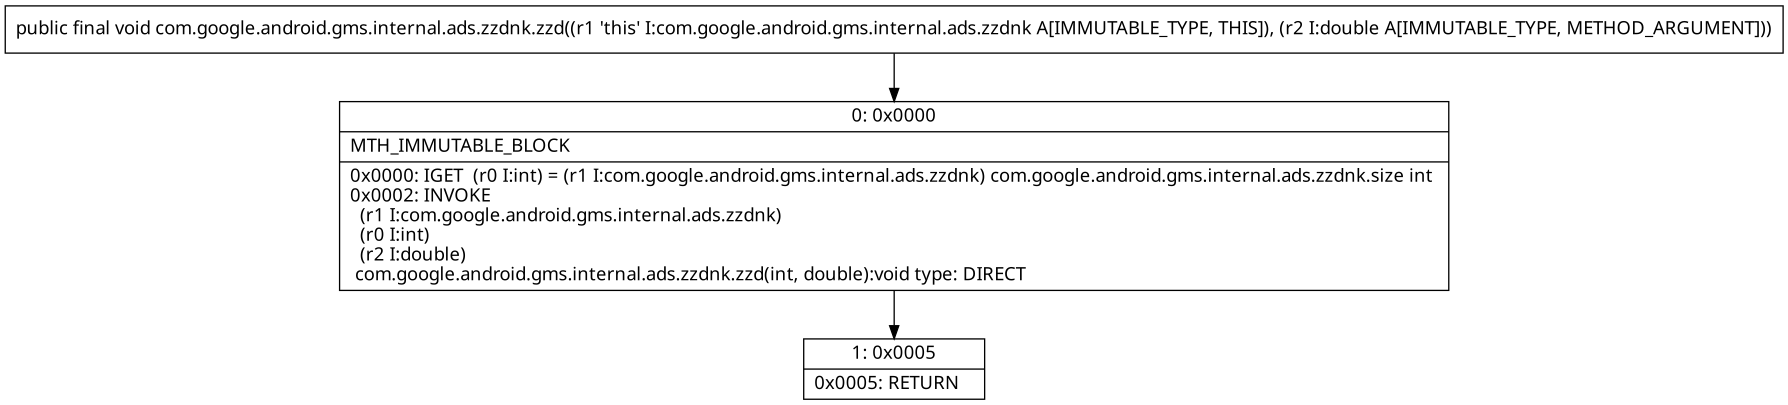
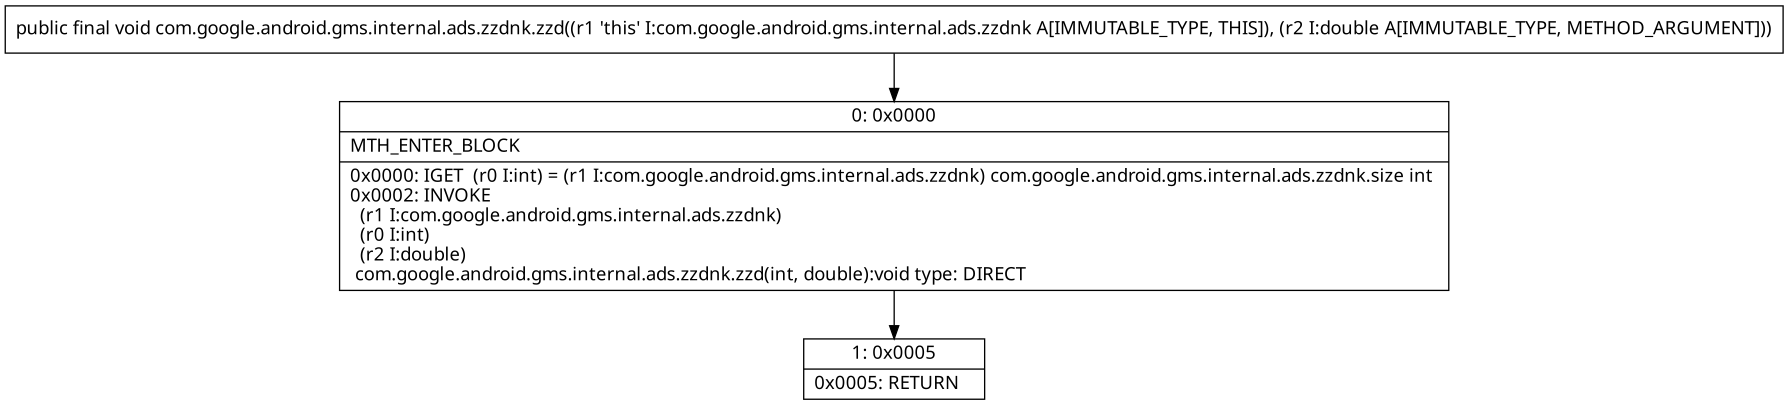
(461, 146) -> (435, 146)
